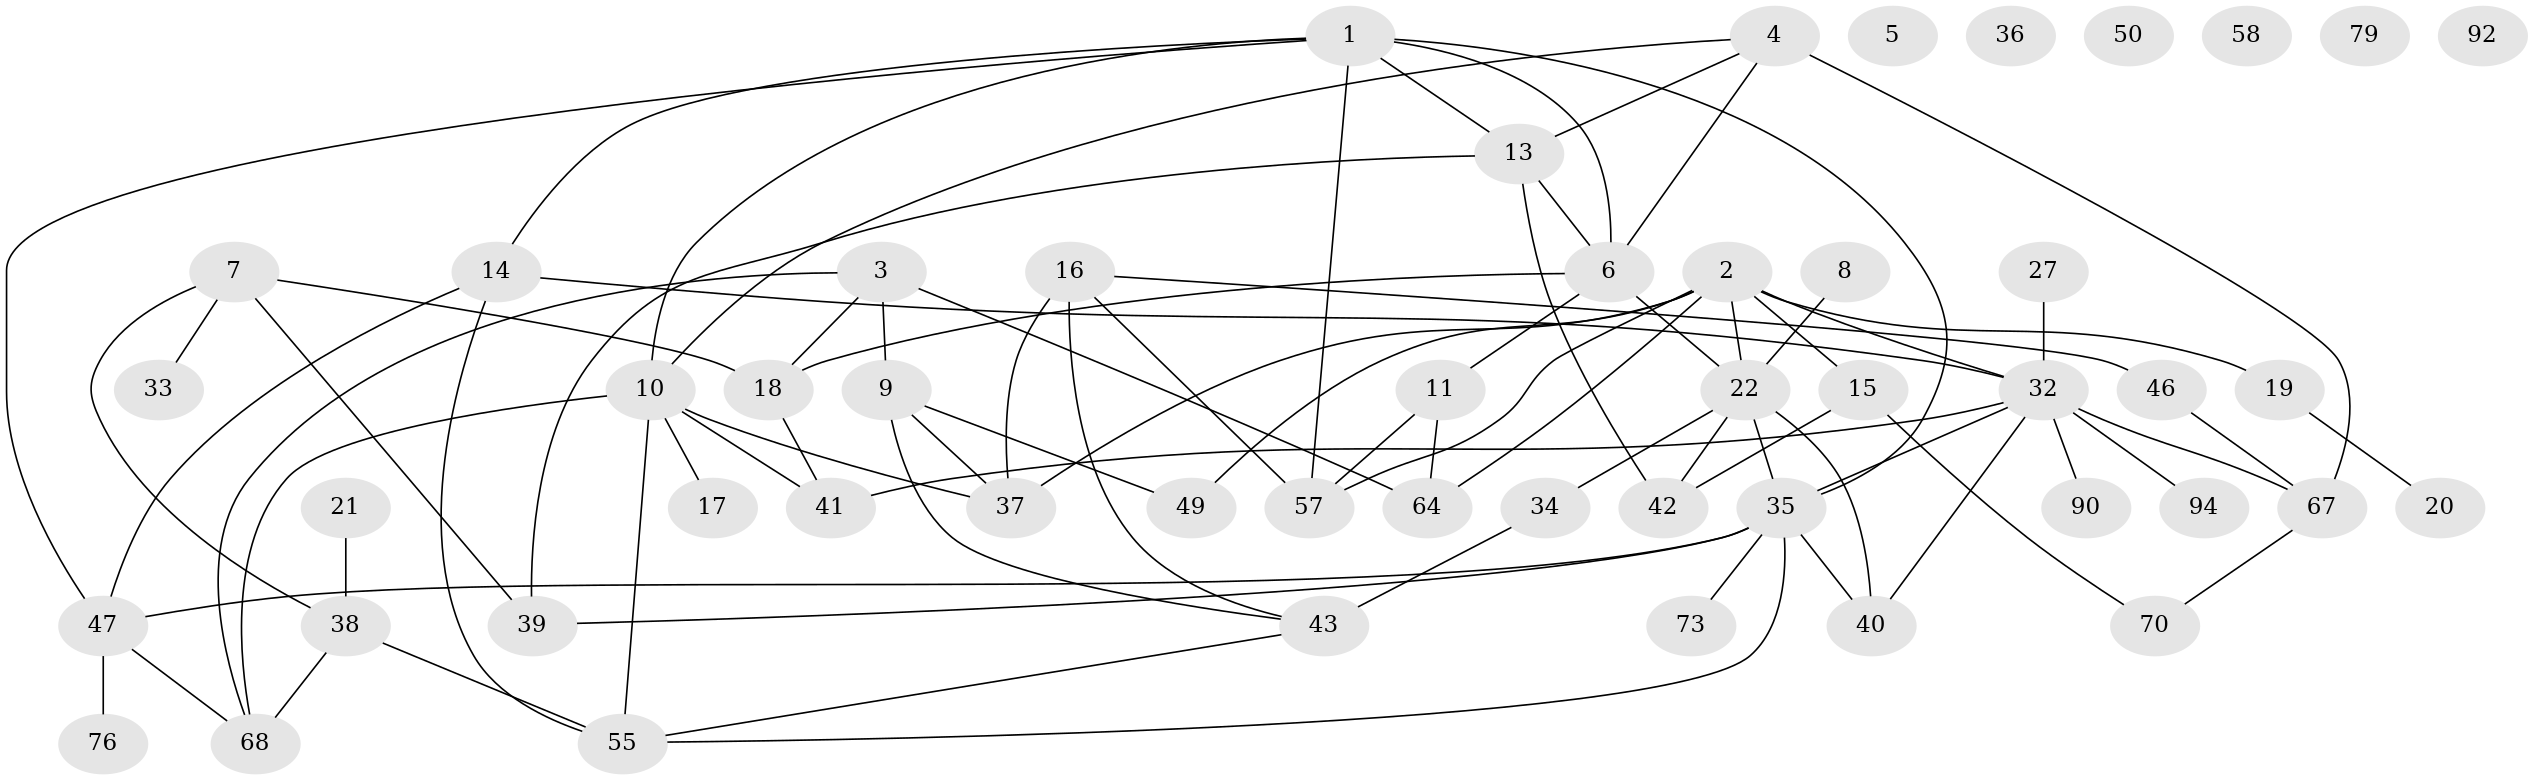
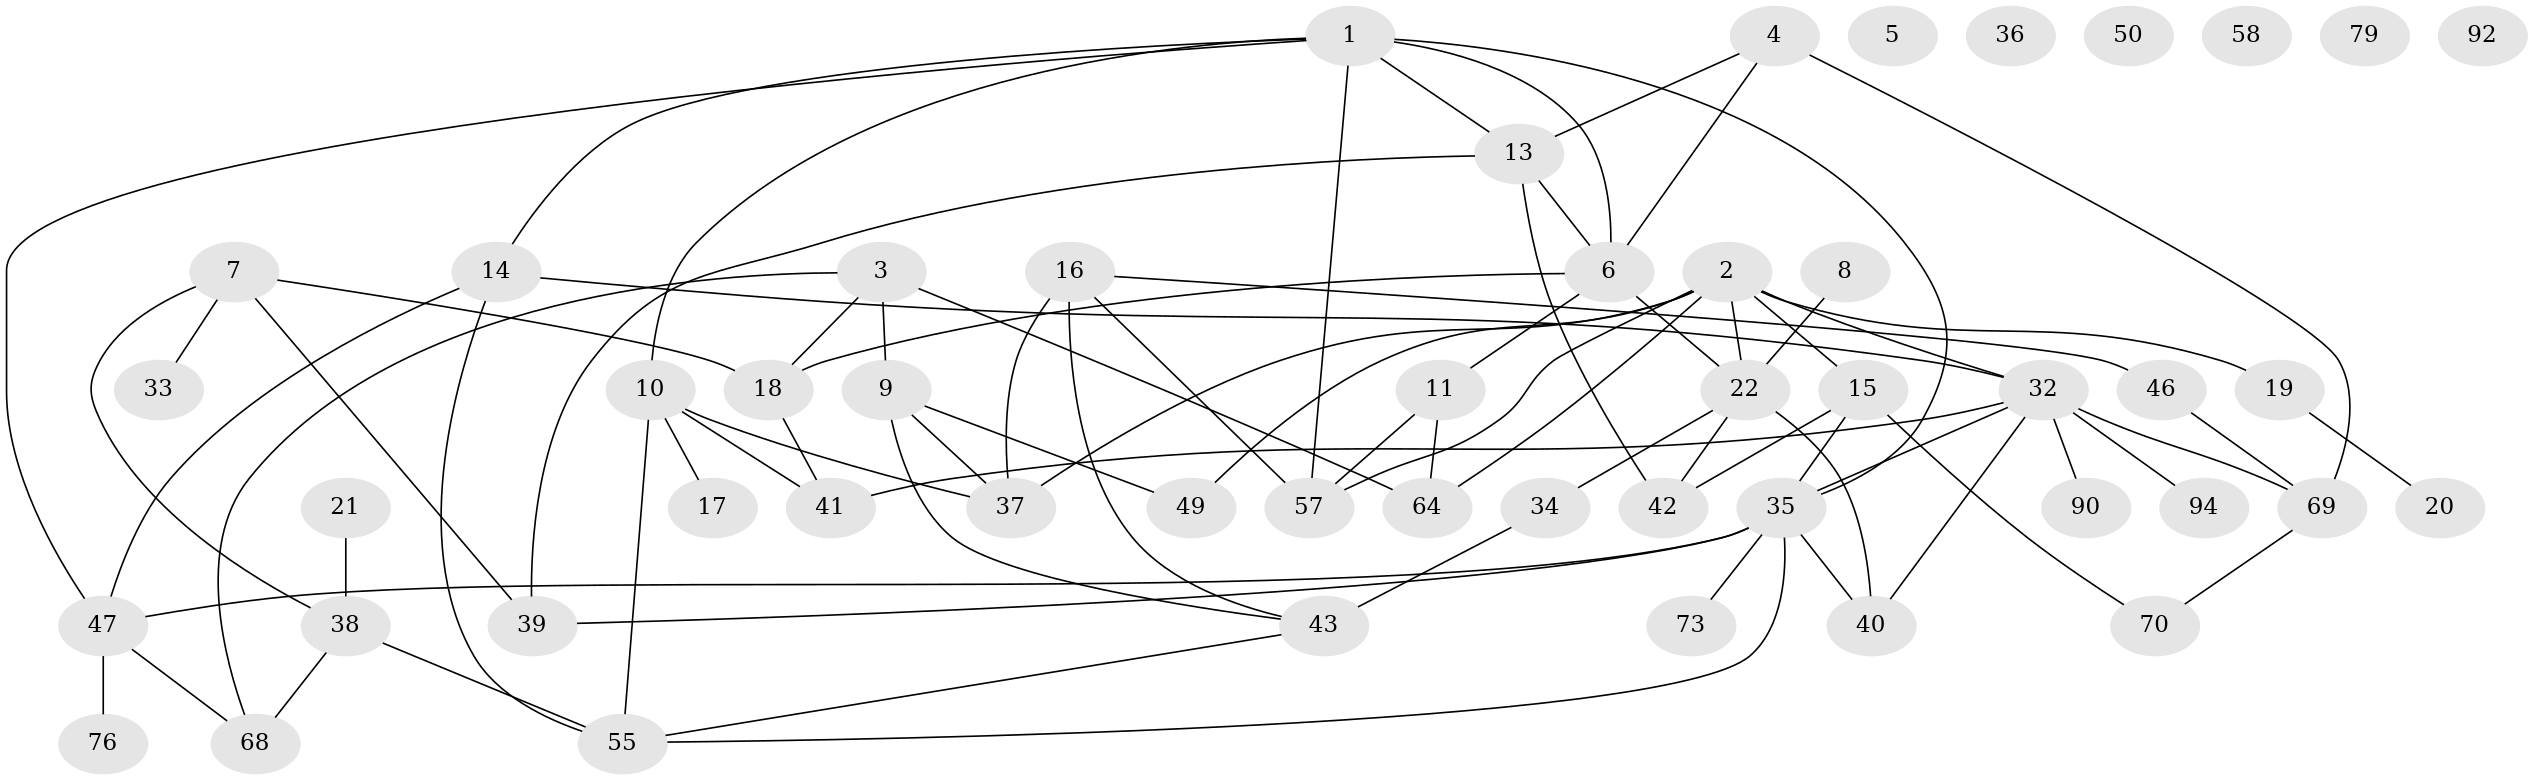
(1172, 121) -> none
(2044, 272) -> none
(324, 455) -> none
(1767, 460) -> (1827, 443)
(2322, 508) -> (2322, 508)
